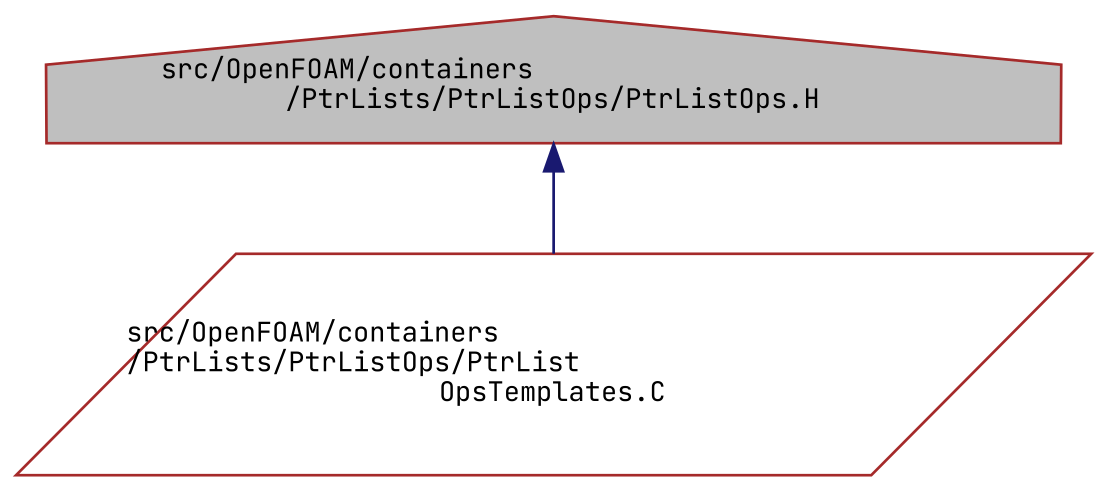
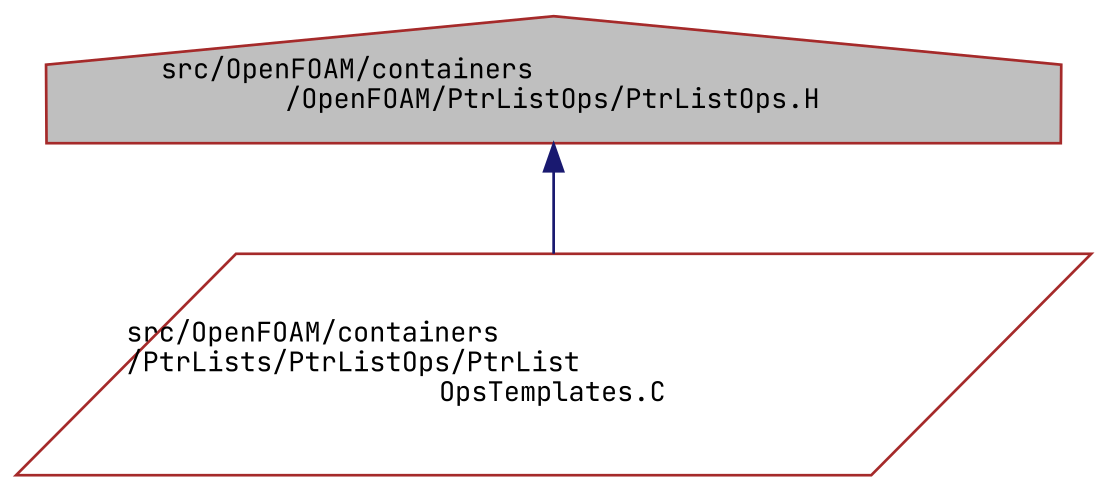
(554, 86) -> (554, 86)
